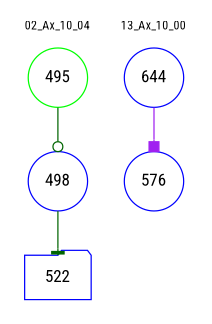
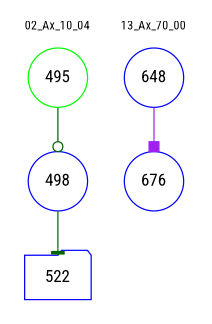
(154, 26) -> (154, 26)
(154, 78) -> (154, 78)
(154, 181) -> (154, 181)
